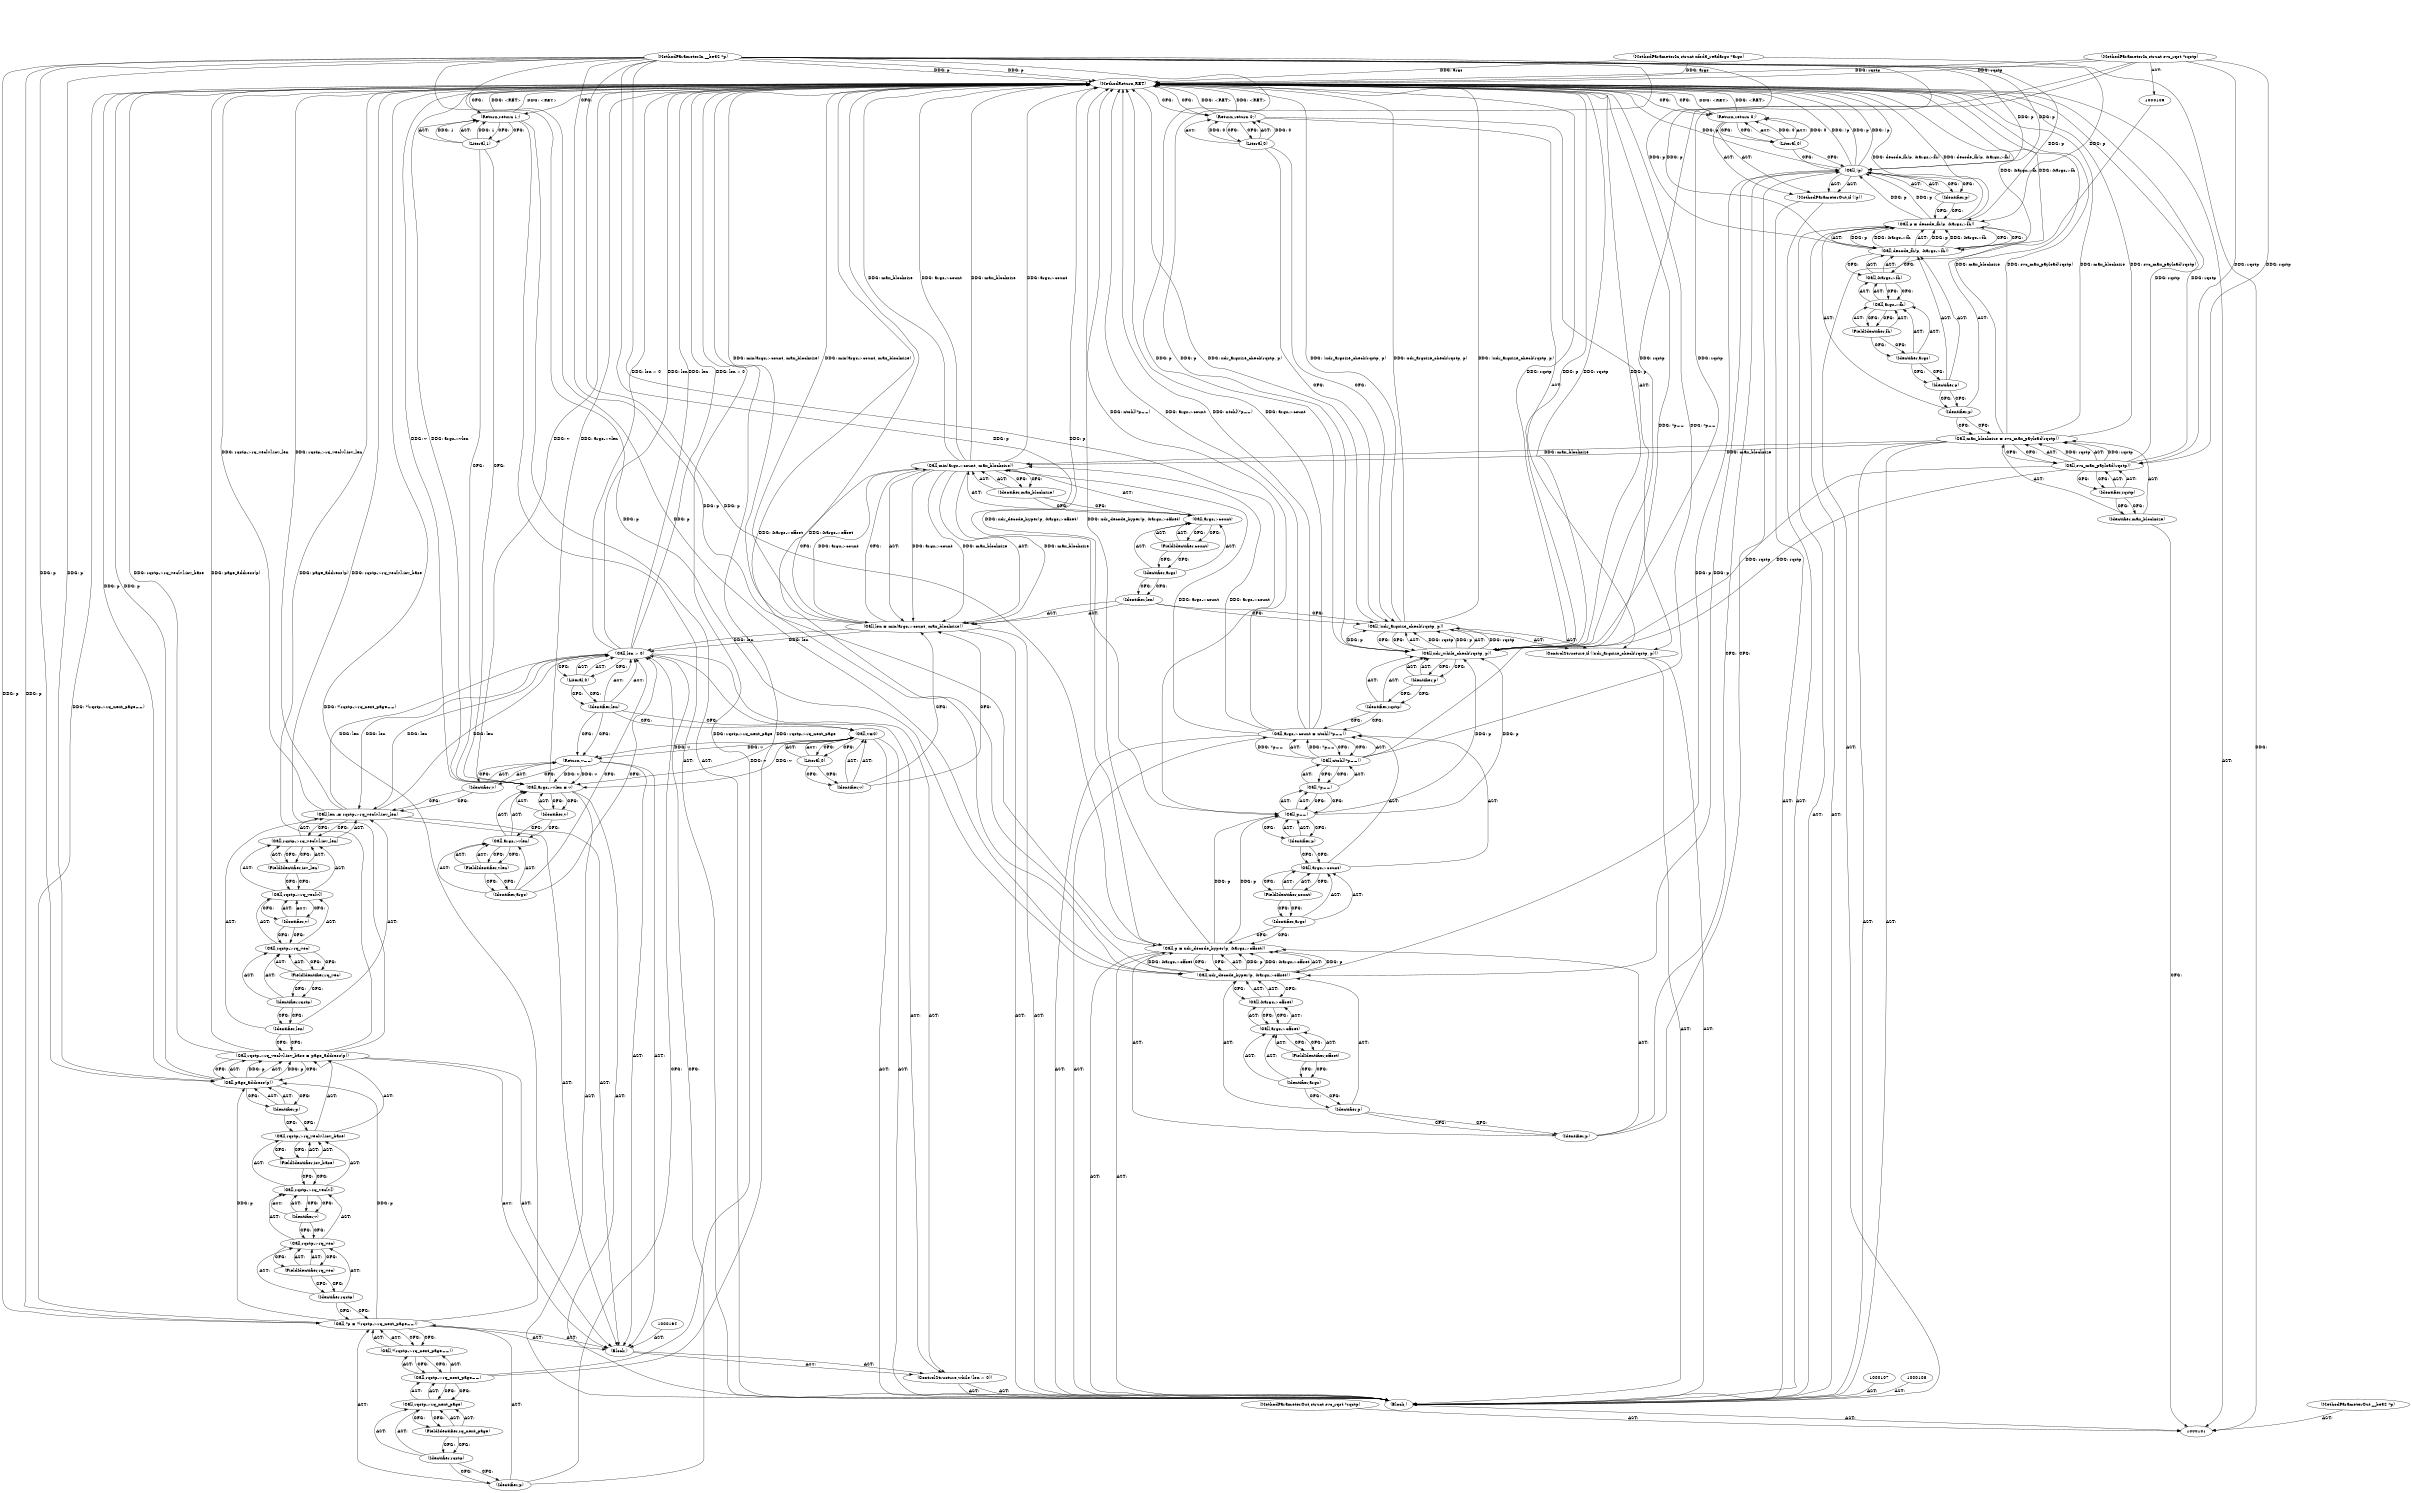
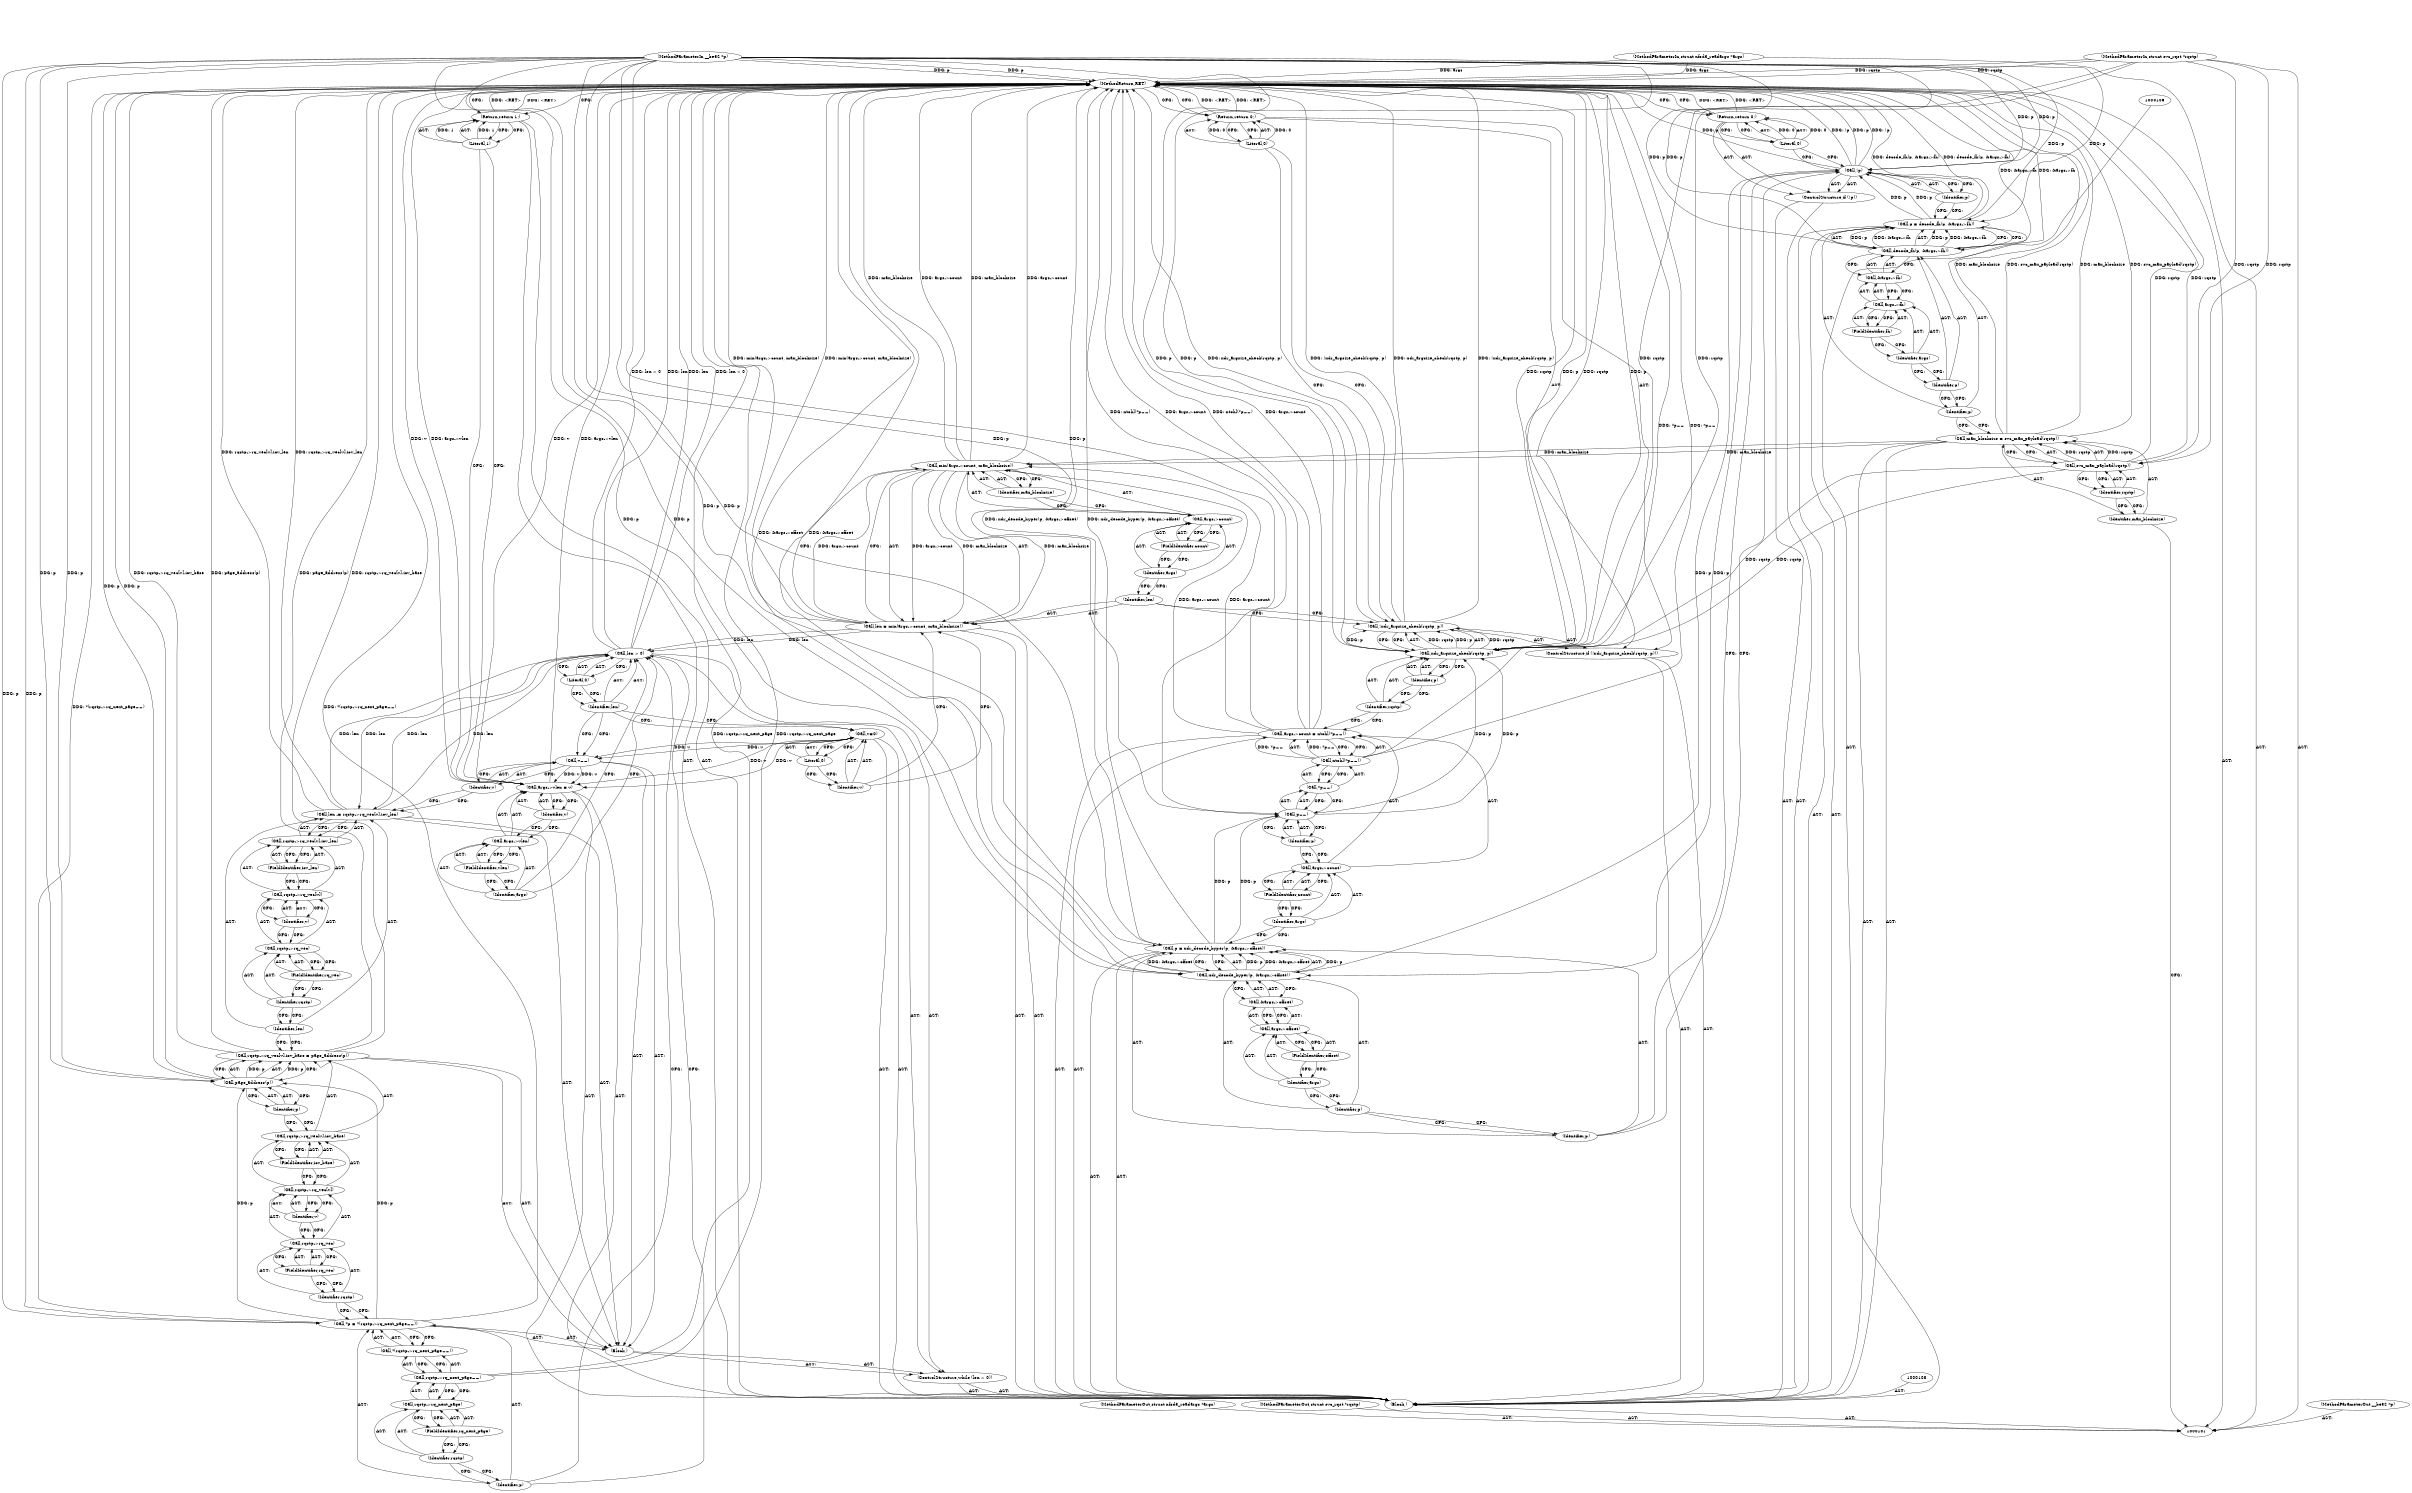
(2152, 77) -> (2298, 740)
(1830, 198) -> (1830, 198)
(1457, 654) -> (1457, 654)
(2262, 747) -> (2262, 747)
(578, 761) -> (578, 761)
(668, 1324) -> none
(1879, 1378) -> none
none -> (1158, 1405)
